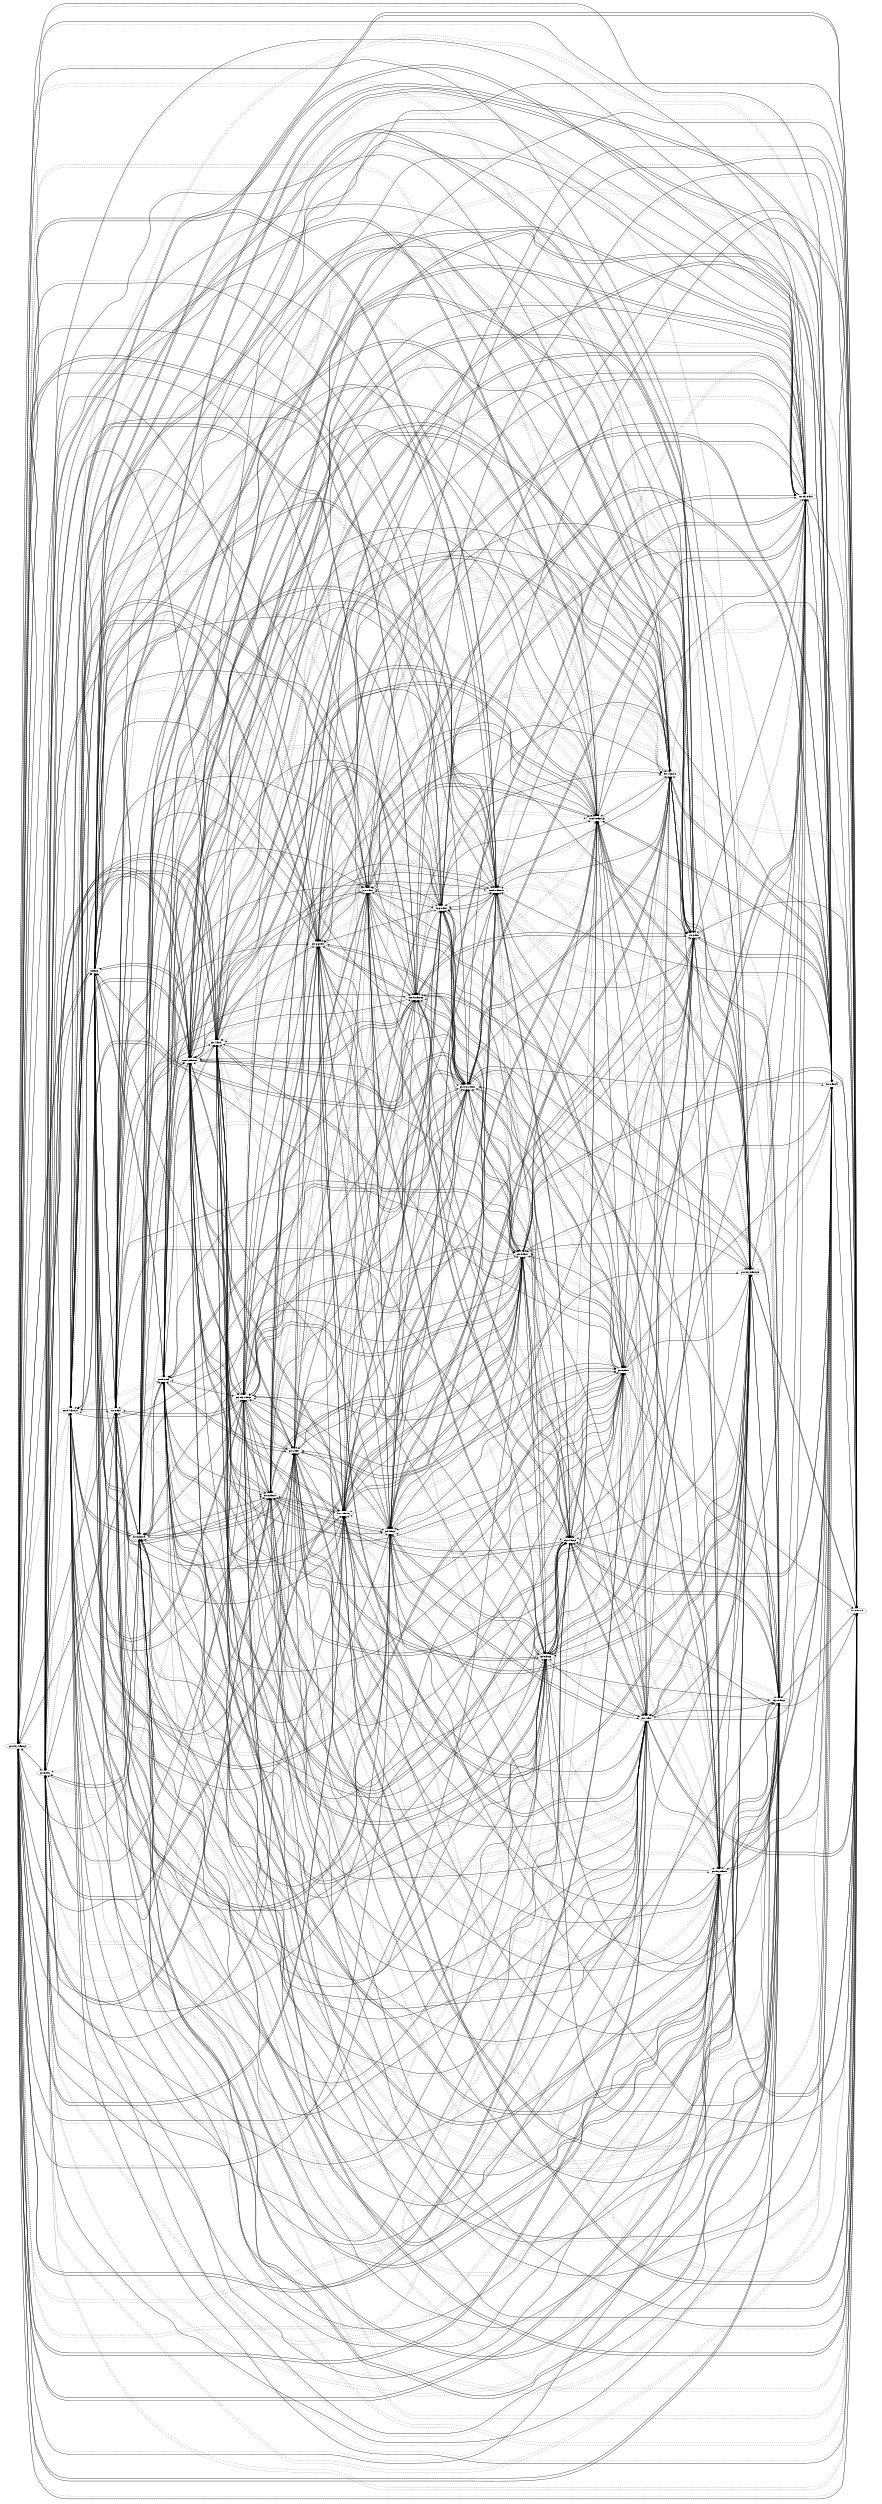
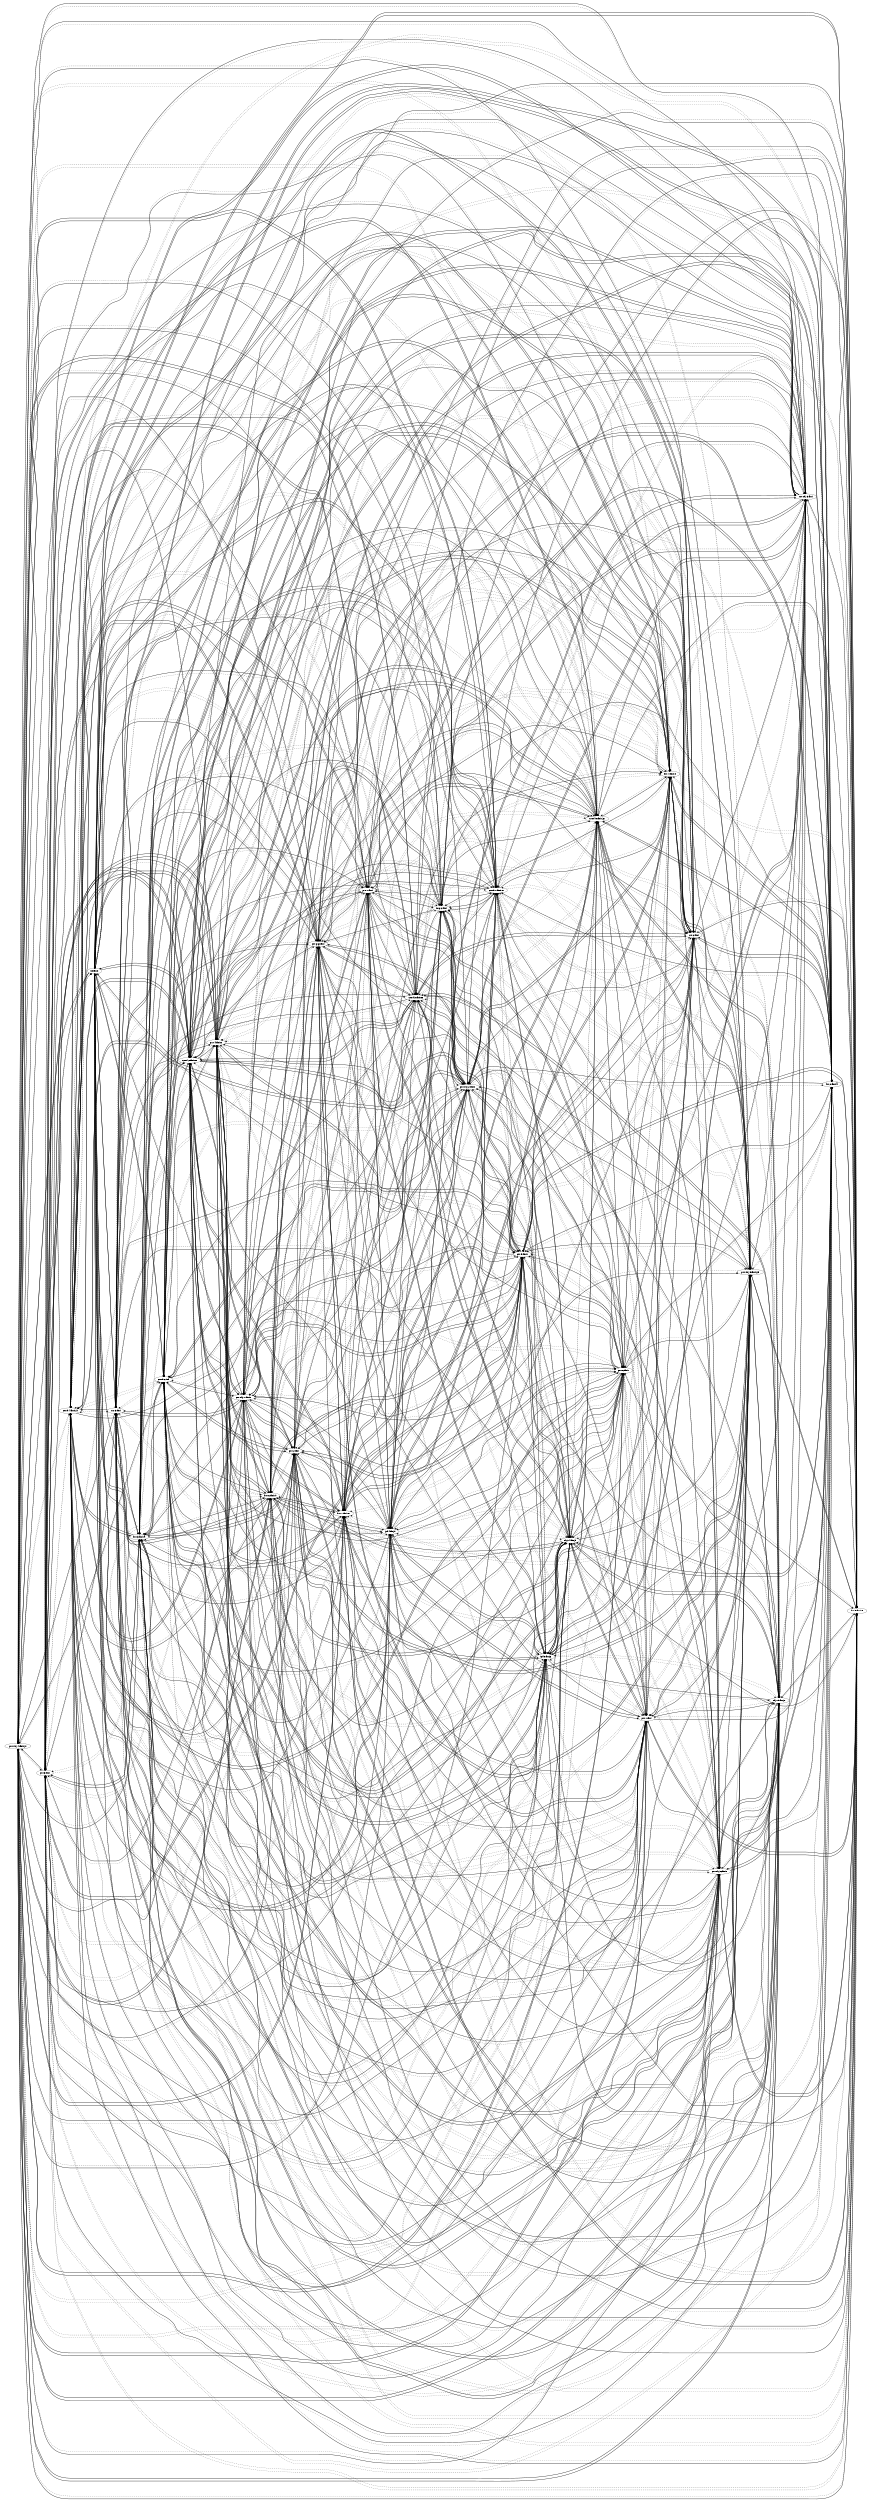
(216, 1043) -> (216, 1043)
none -> (293, 2046)
(531, 2337) -> none
